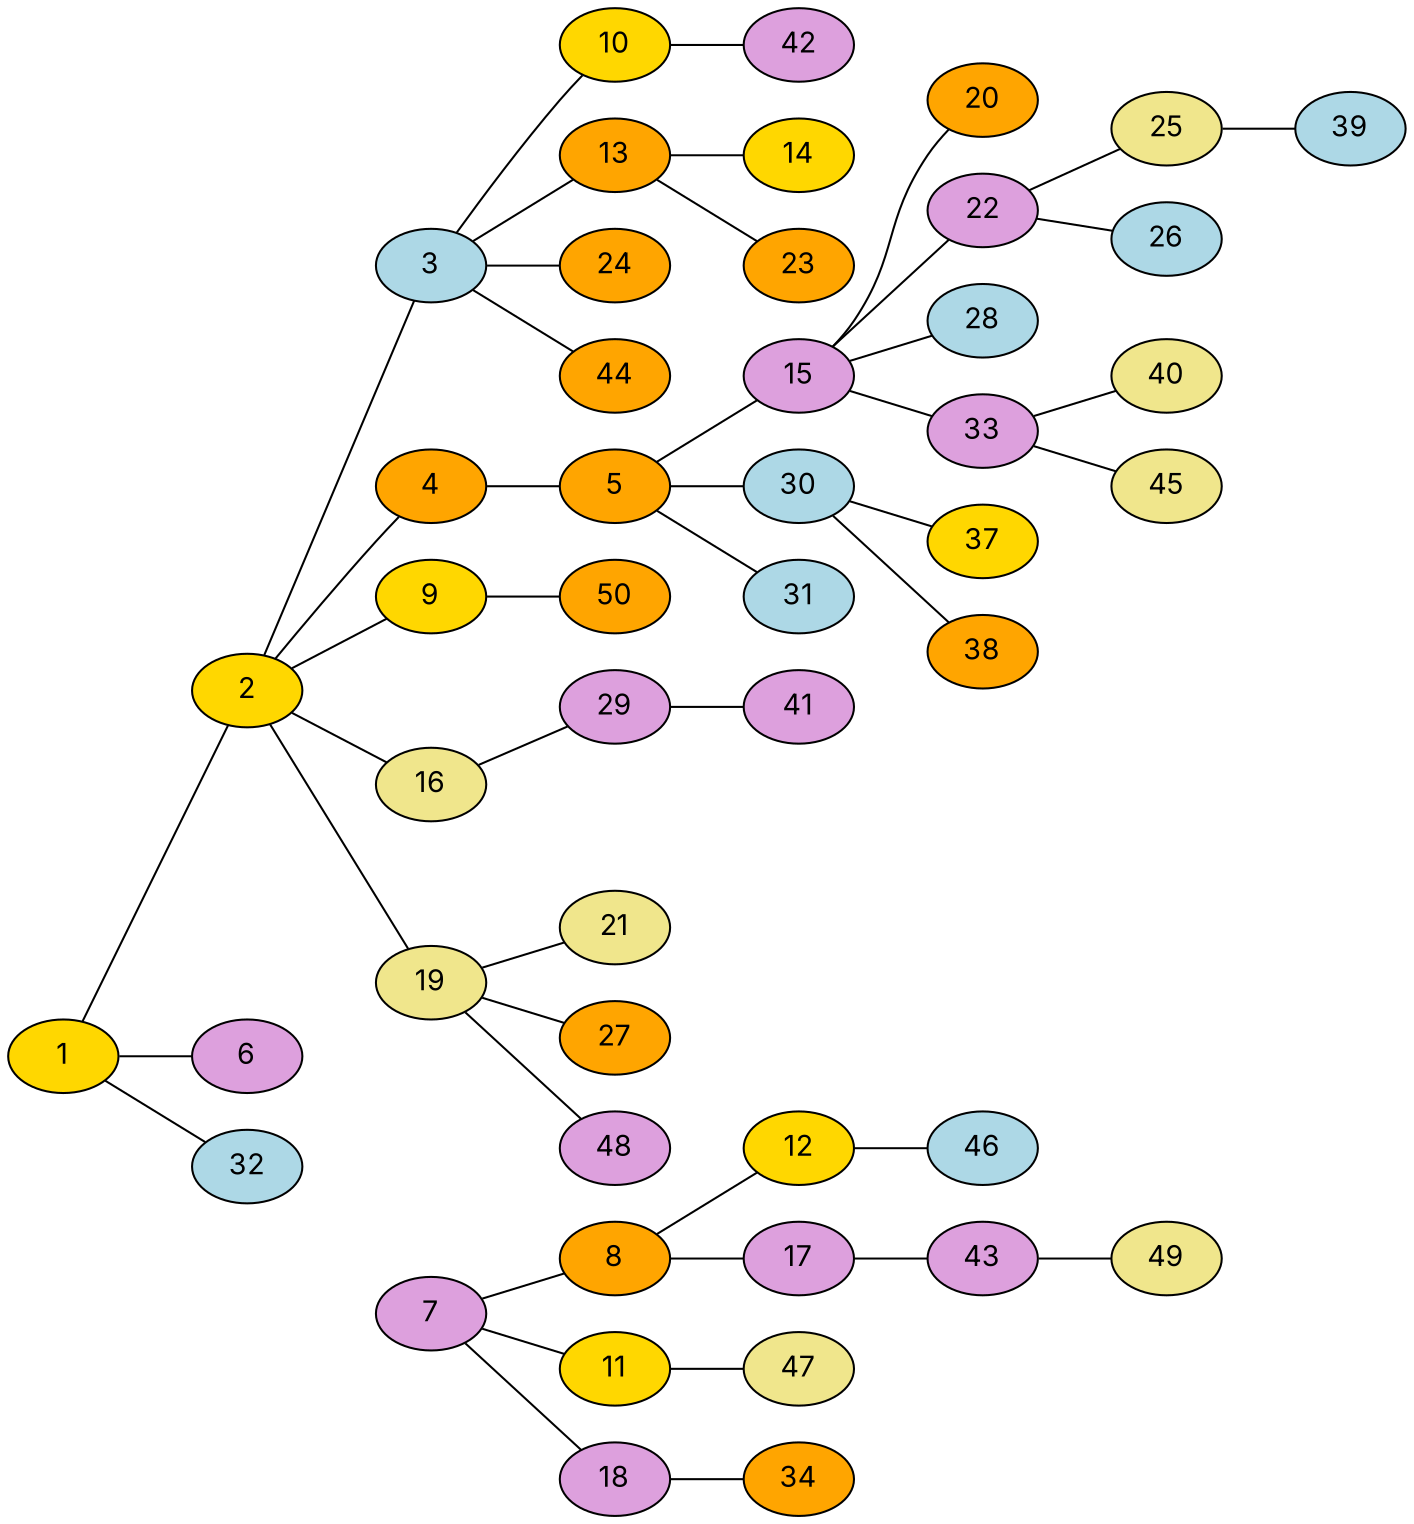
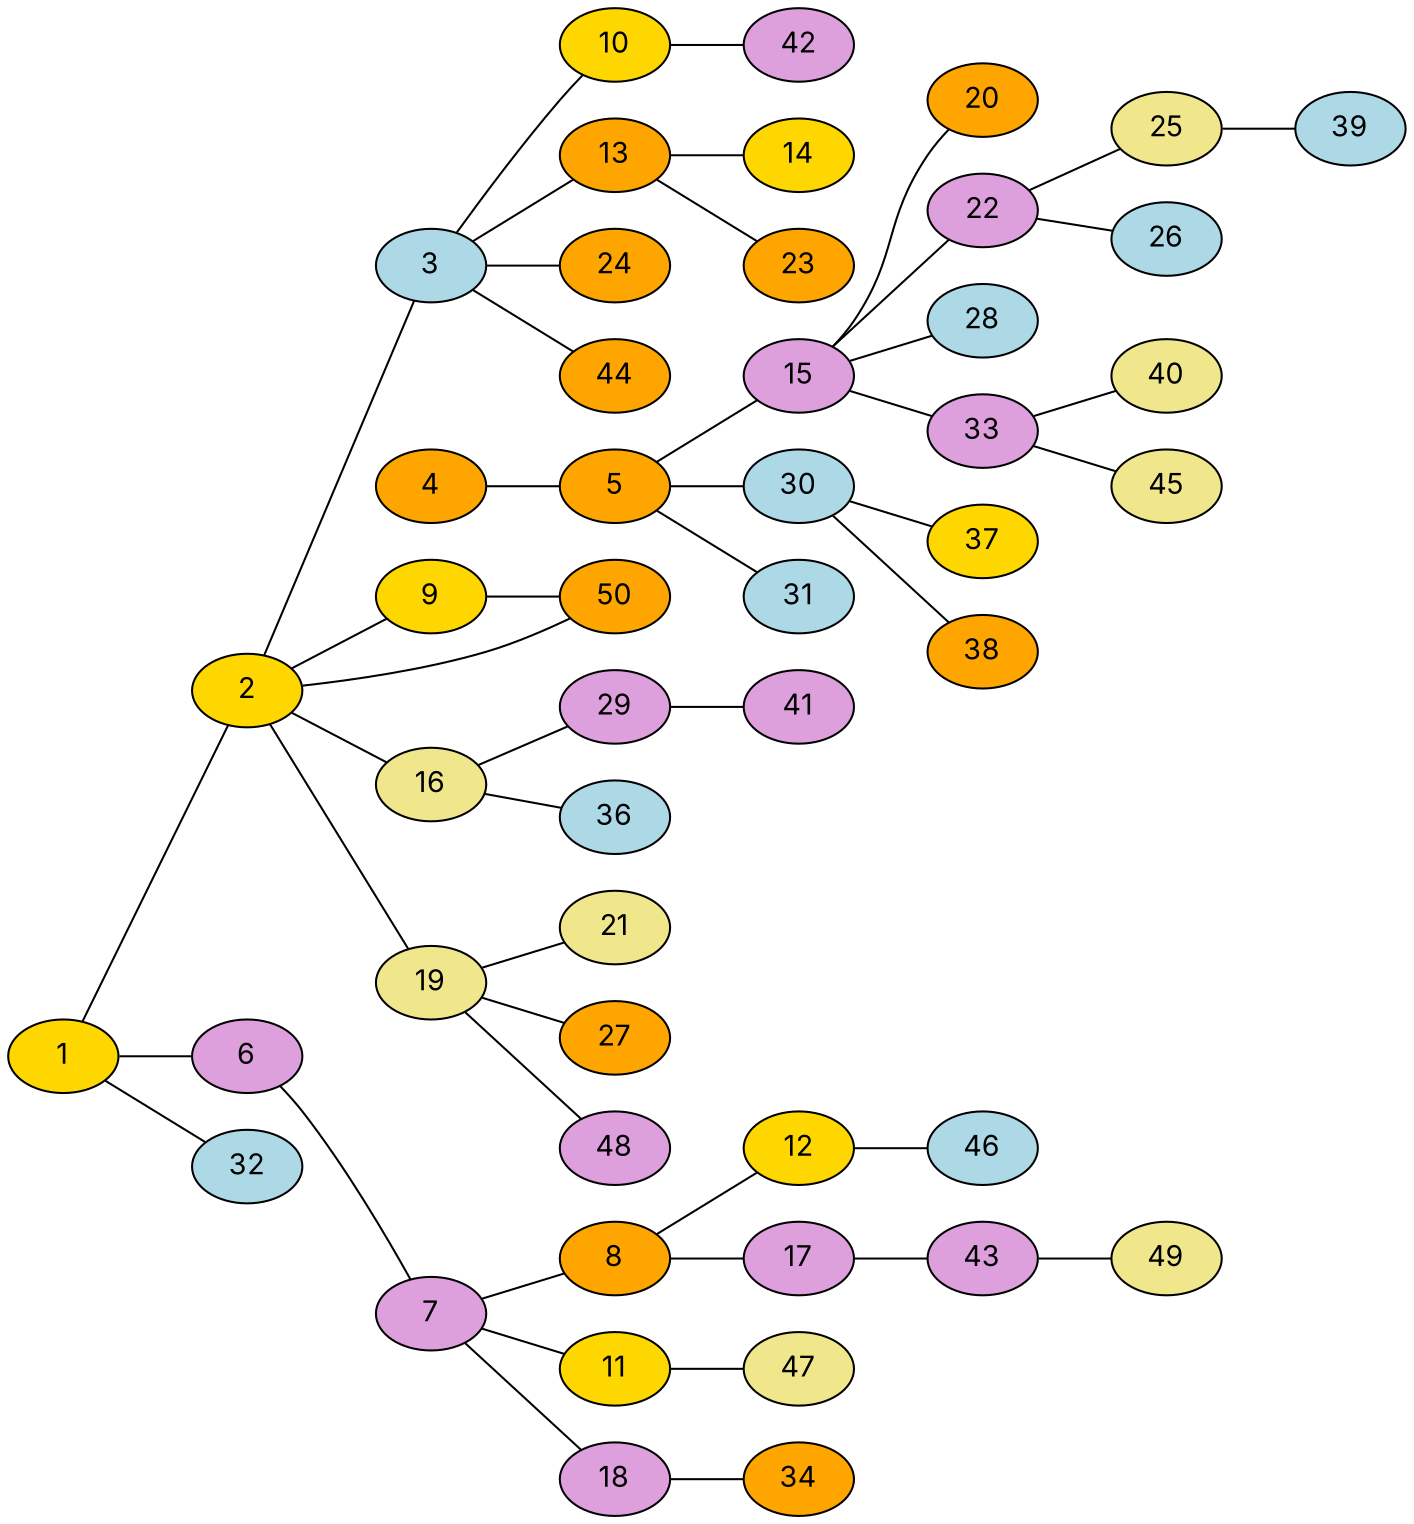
(336, 587) -> (439, 664)
none -> (615, 817)
none -> (350, 1179)
